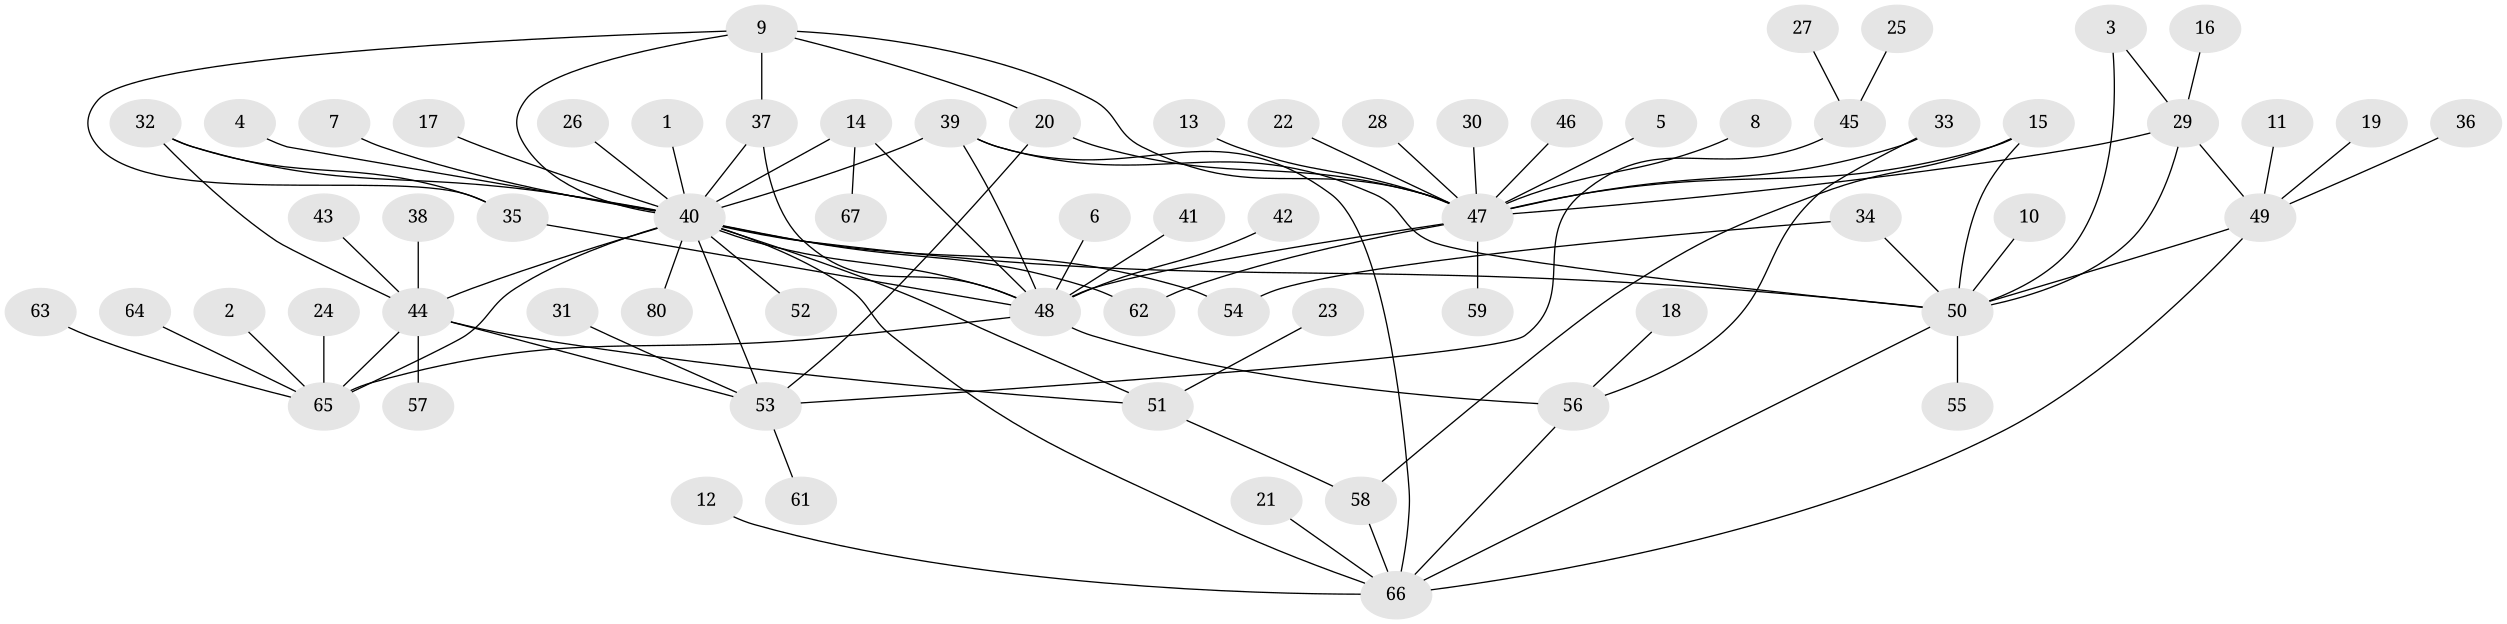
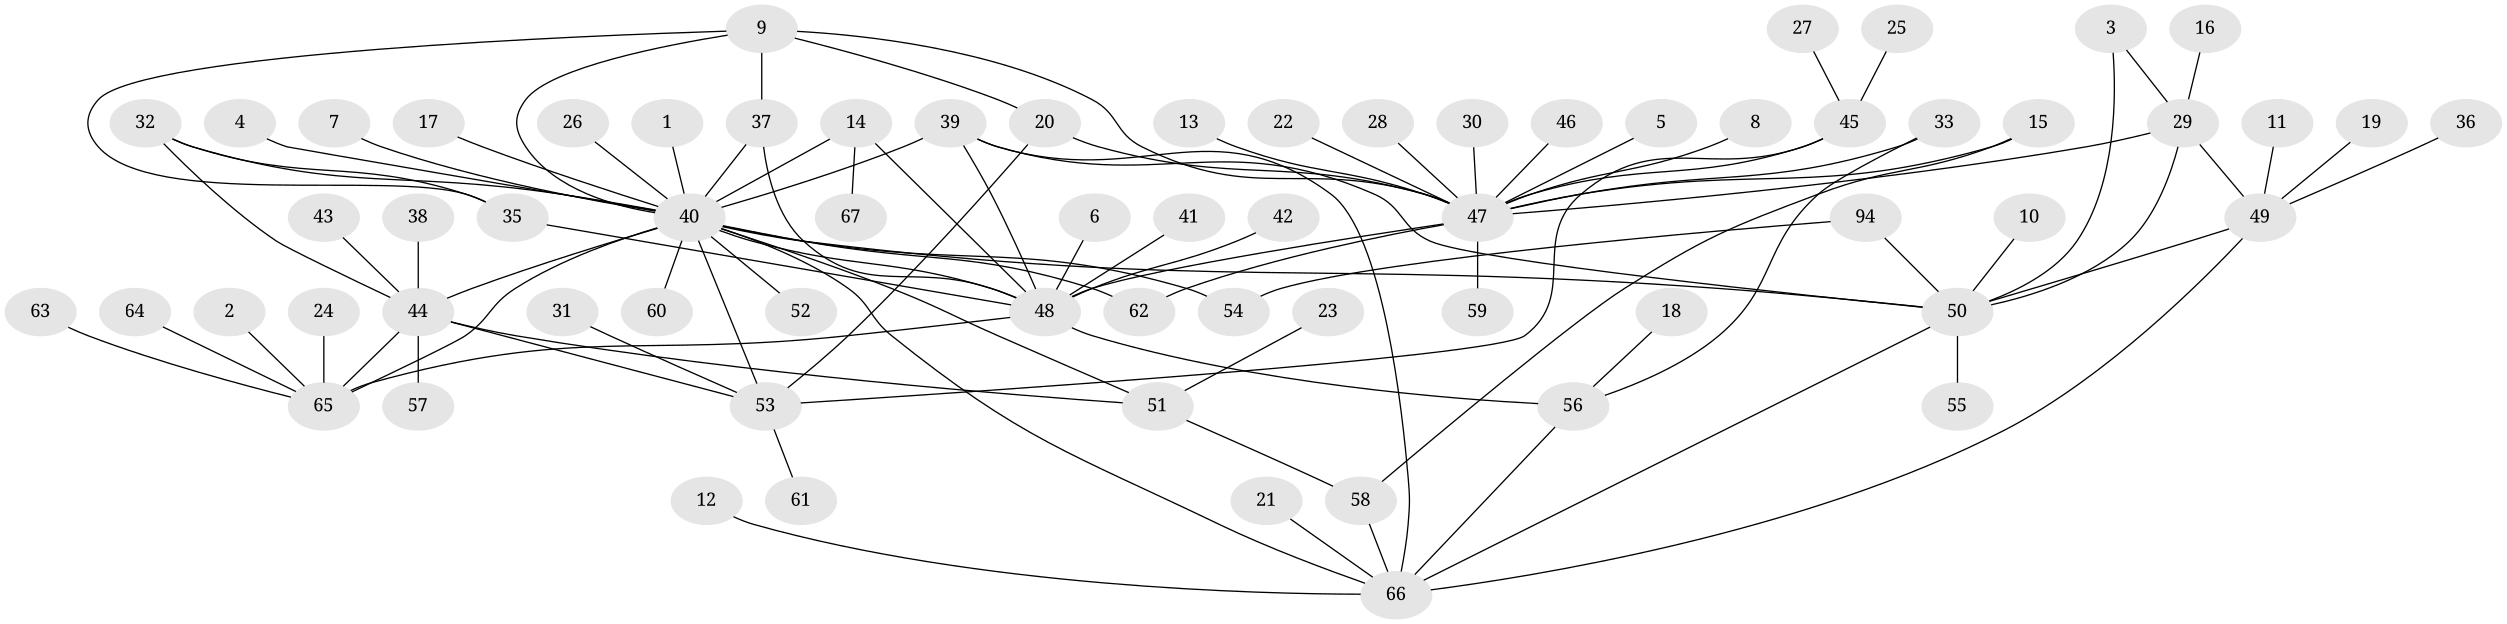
none -> (1665, 172)
(1976, 210) -> none
(1866, 218) -> (1866, 218)
(657, 312) -> (657, 312)
